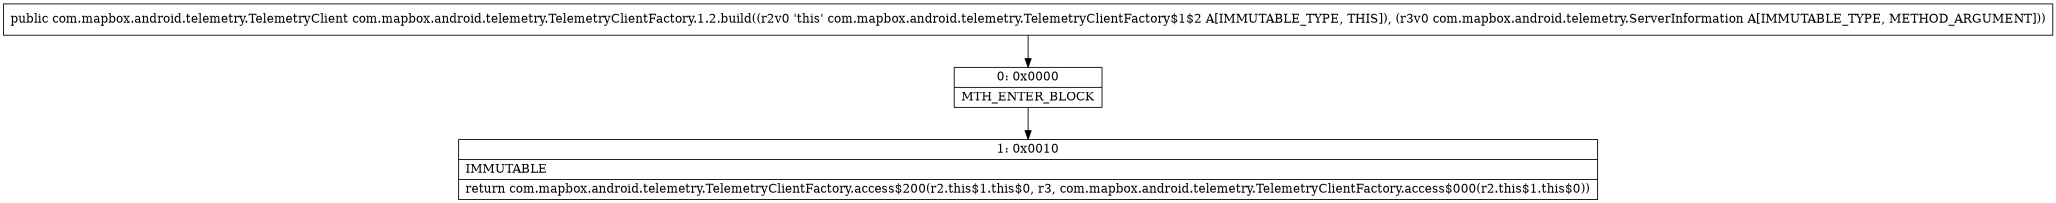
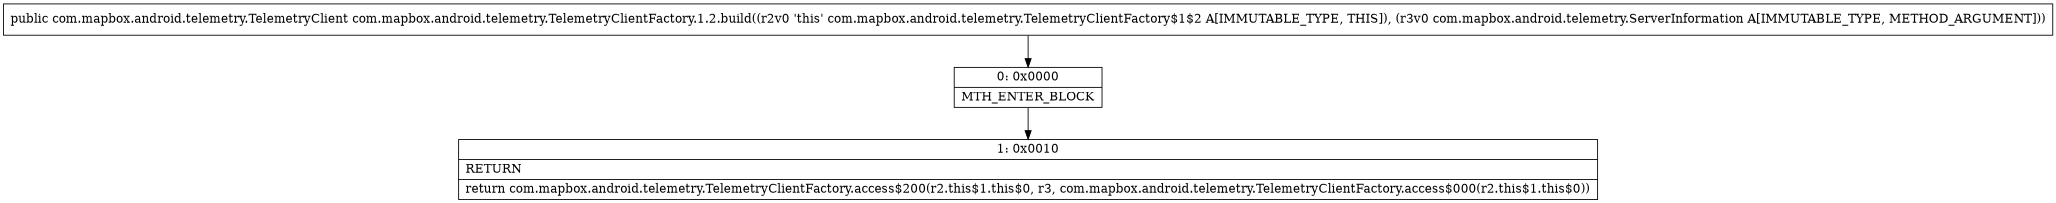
(506, 169) -> (494, 169)
